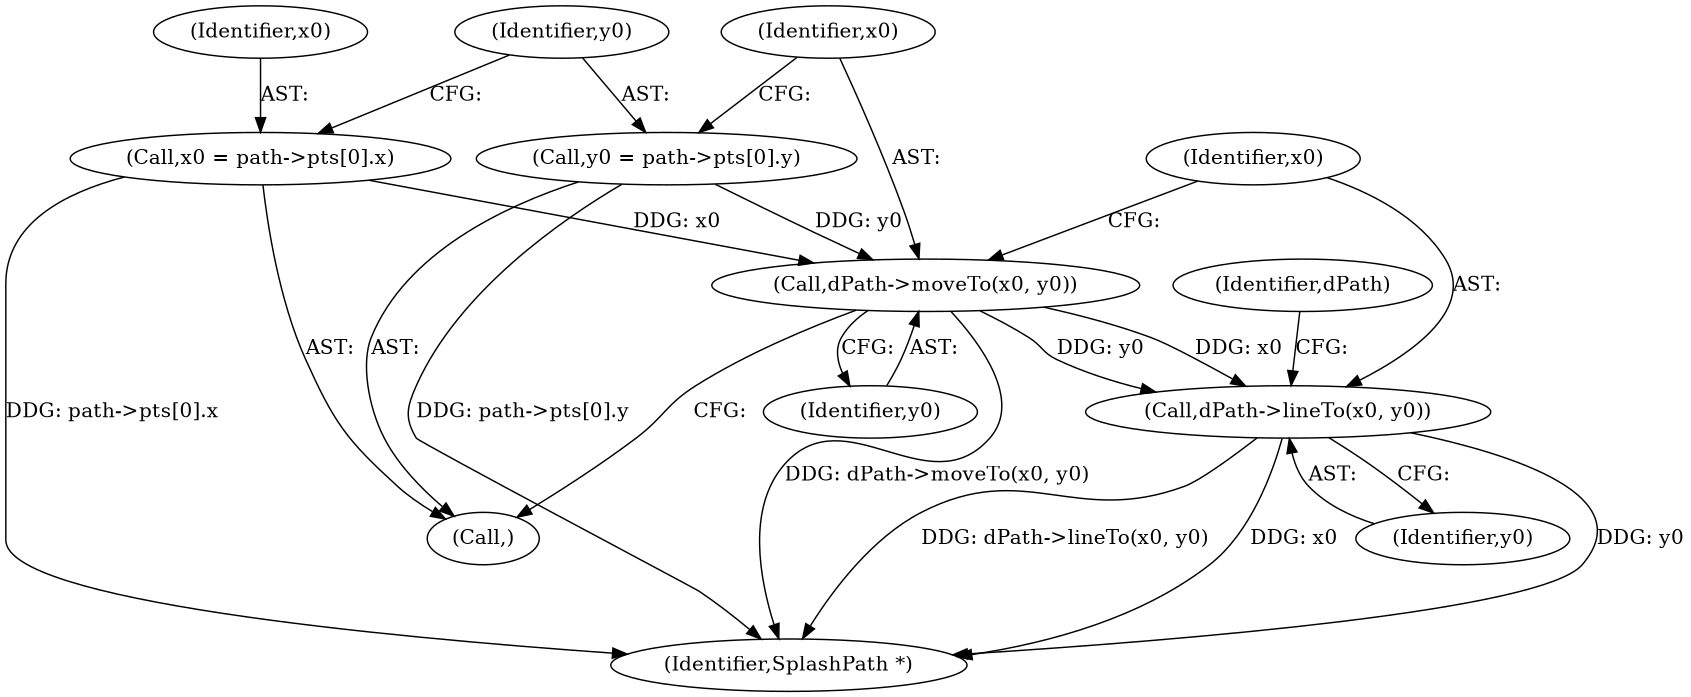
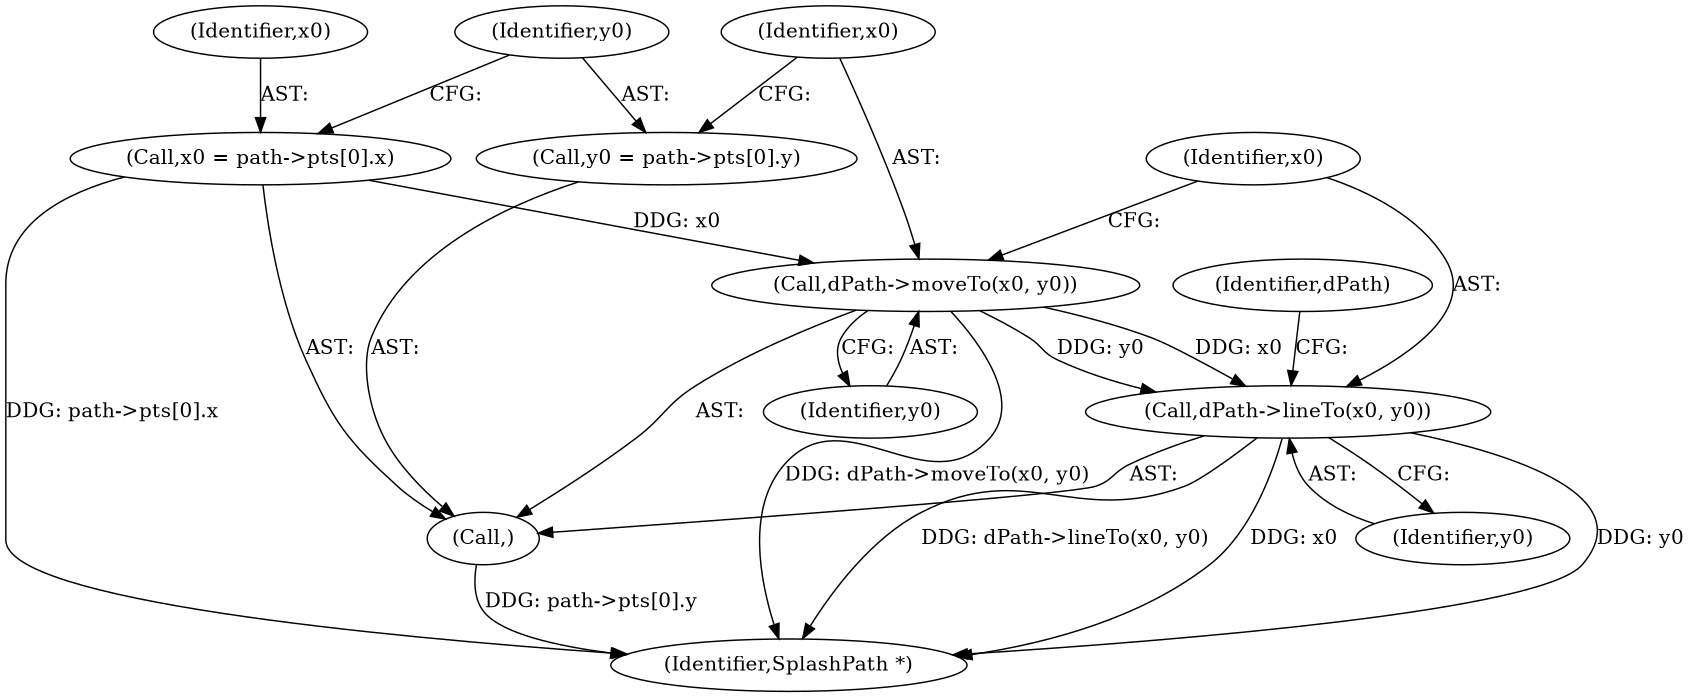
(787, 219) -> none
(723, 412) -> (723, 412)
(433, 448) -> (521, 634)
none -> (884, 507)
